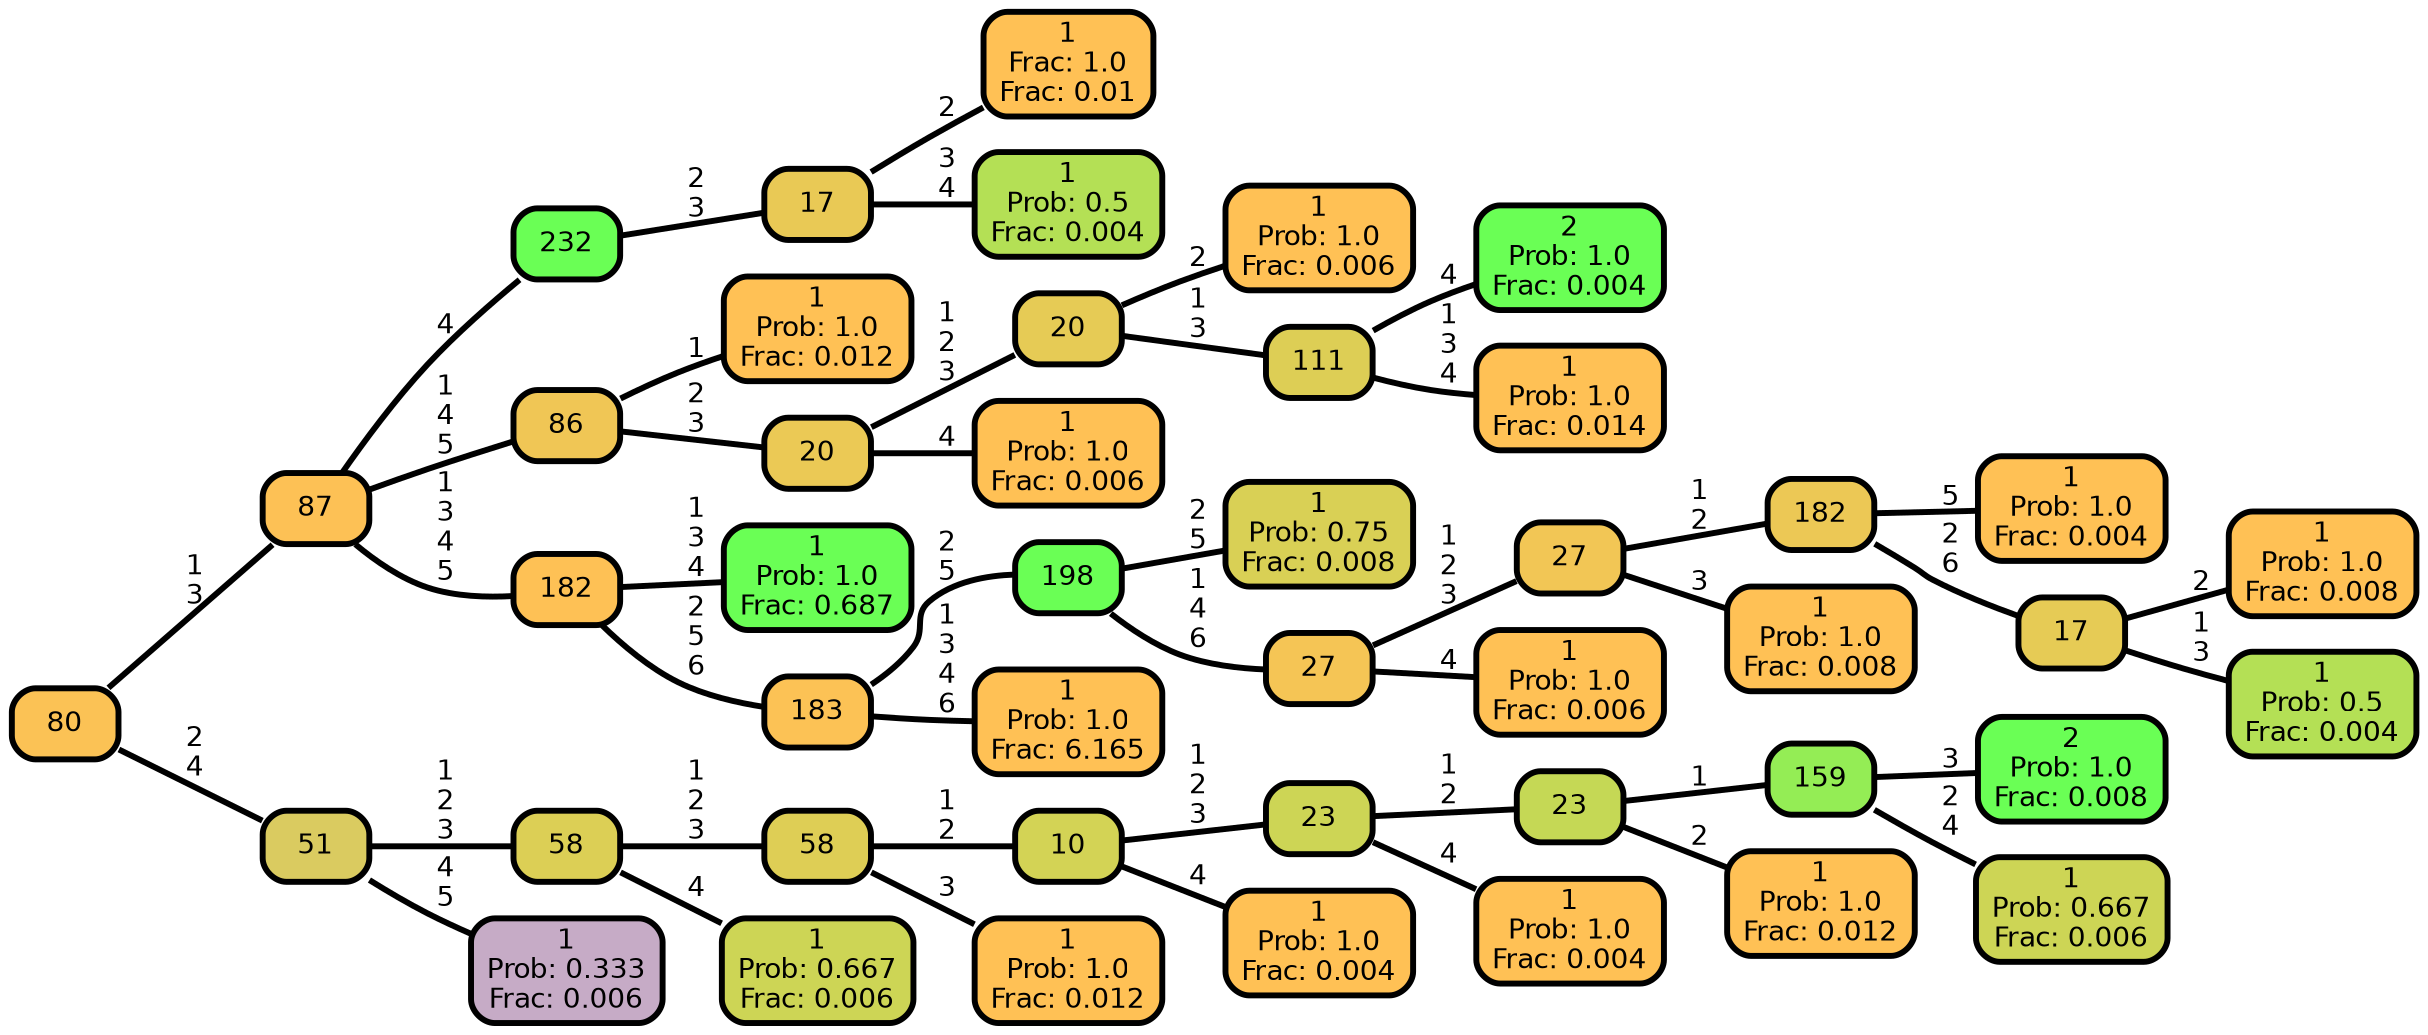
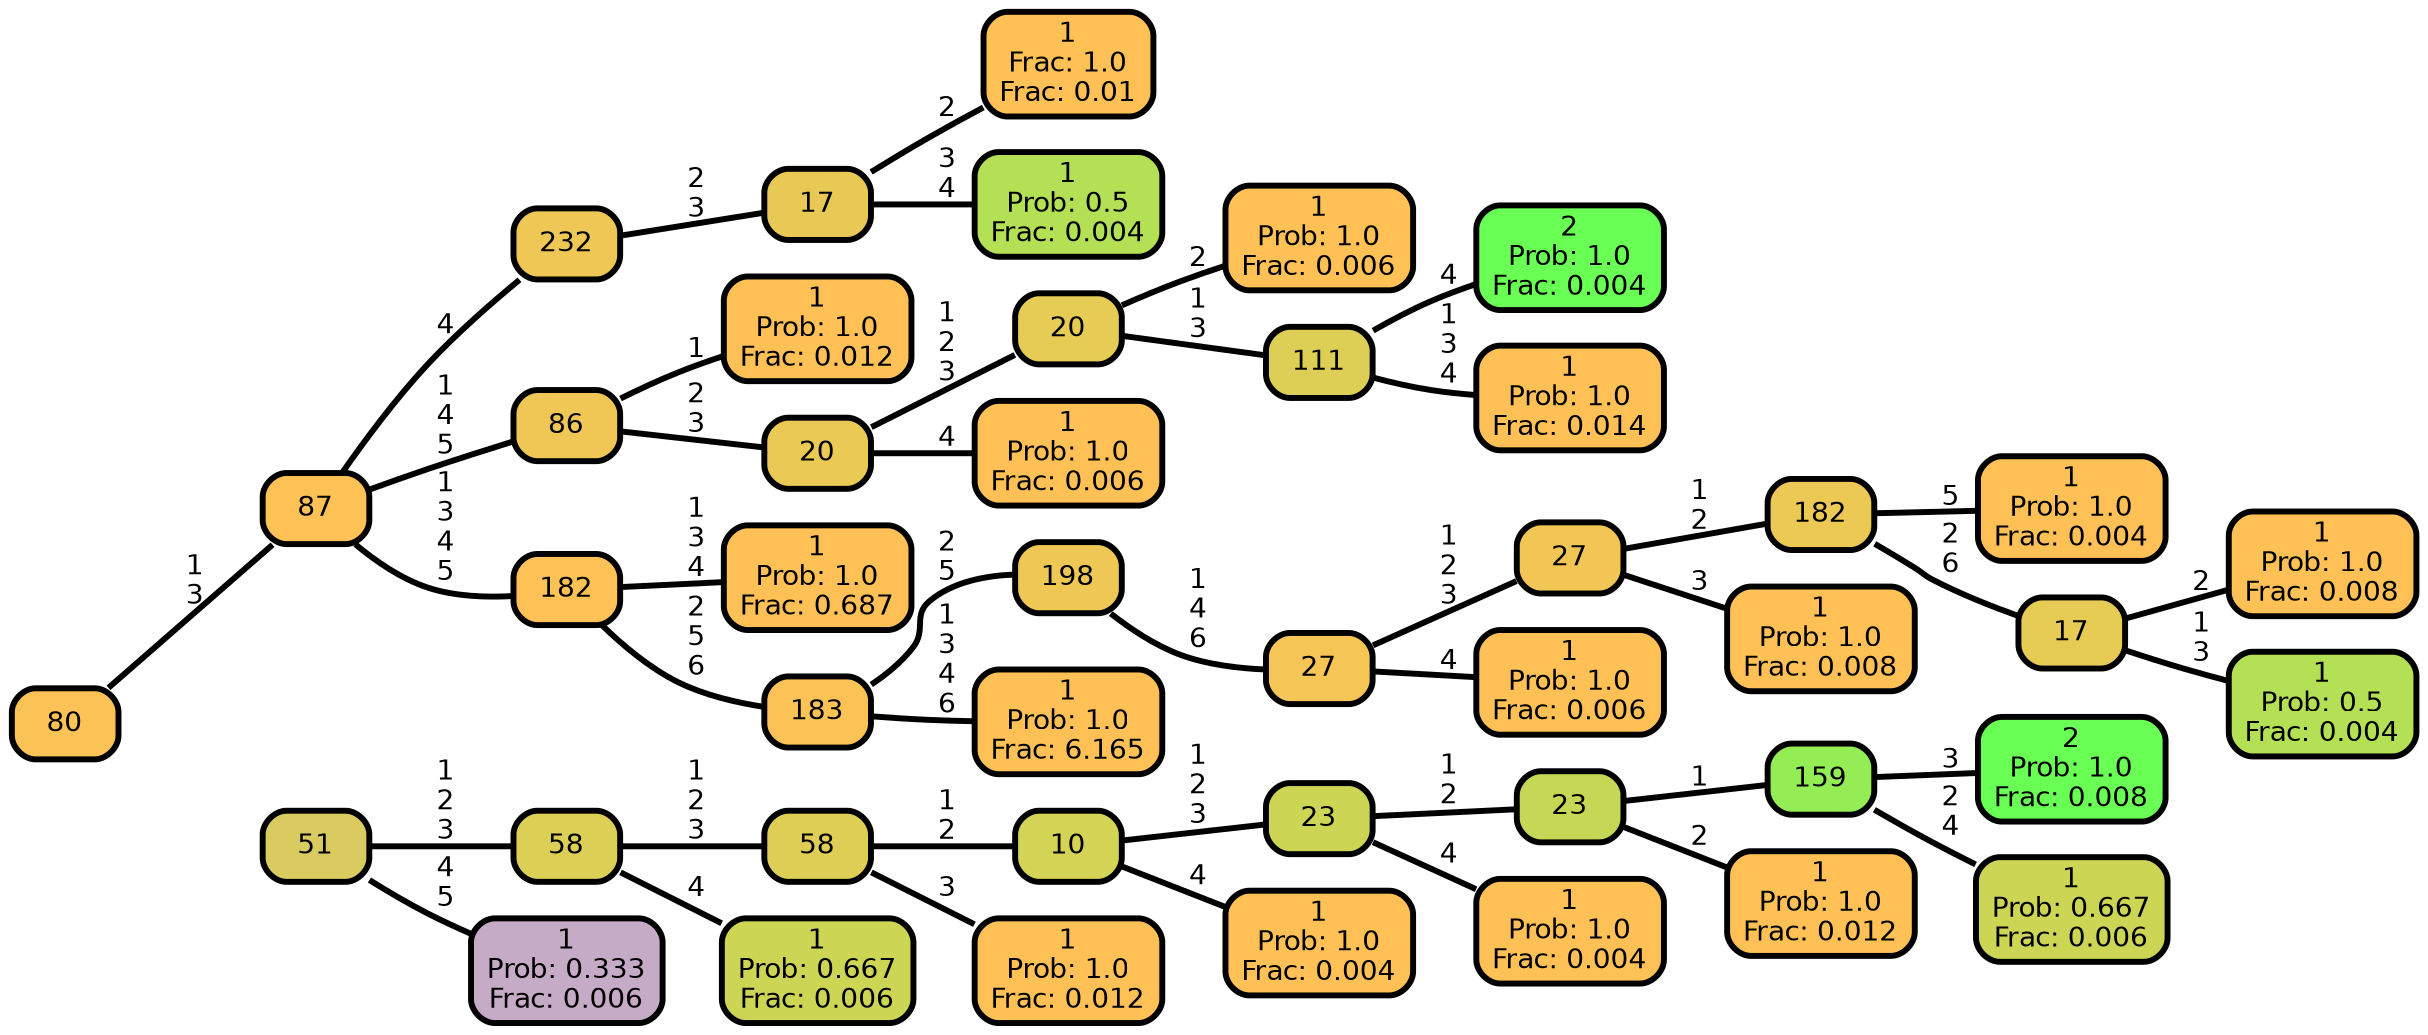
(567, 244) -> (567, 244)
(1319, 534) -> none
(818, 578) -> (818, 578)
(1068, 578) -> (1068, 578)
(191, 785) -> none
